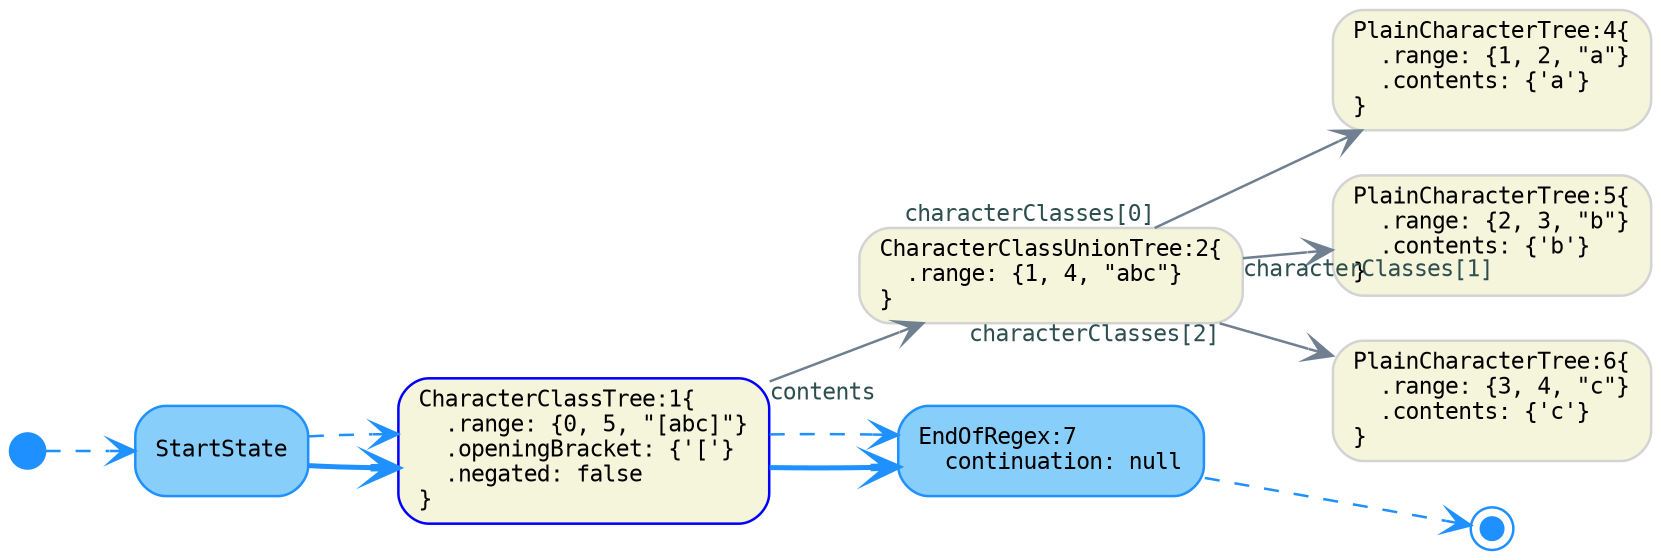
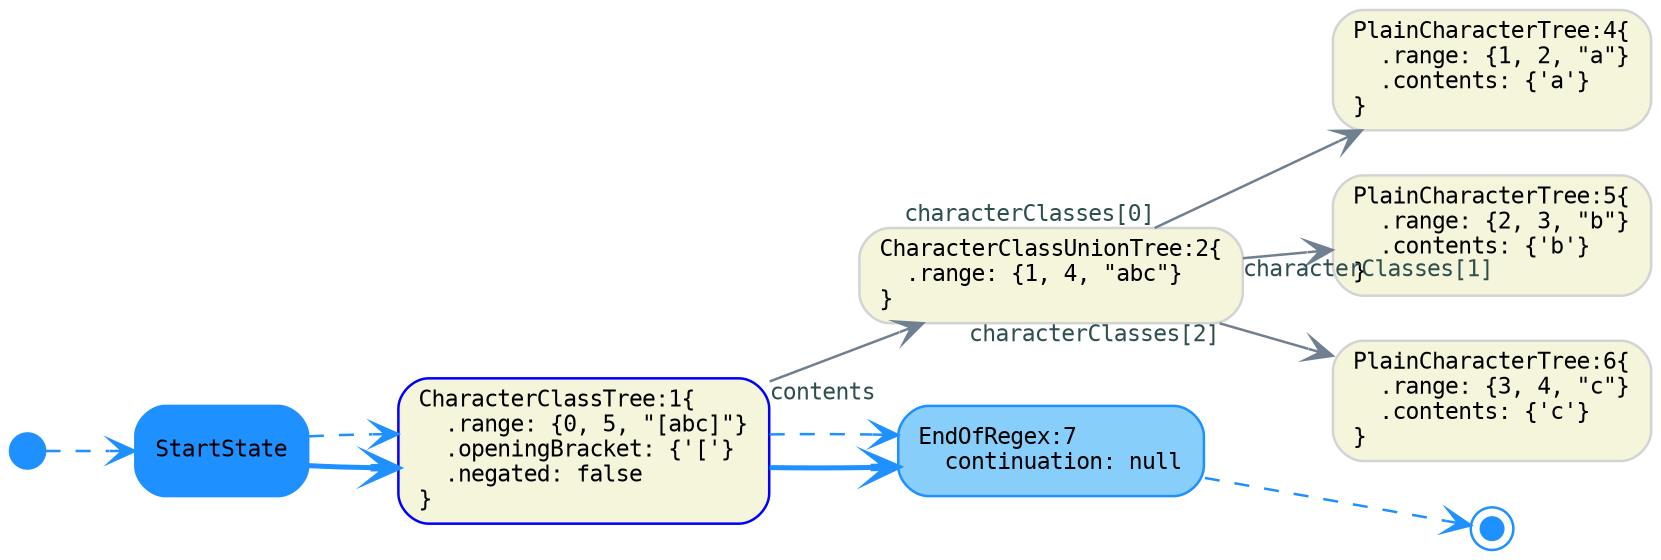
(222, 451) -> (222, 451)
